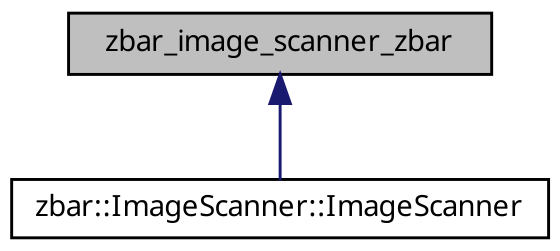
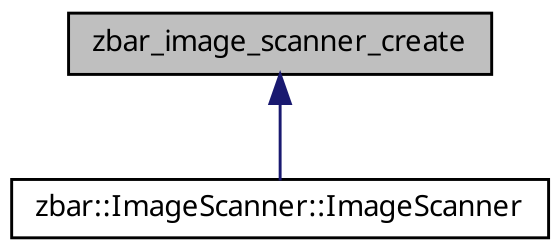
(280, 44) -> (280, 44)
